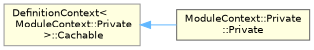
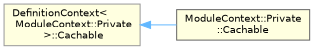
(243, 25) -> (243, 25)
